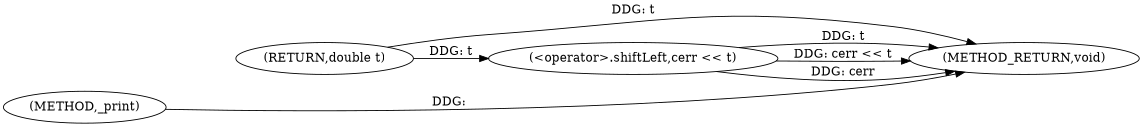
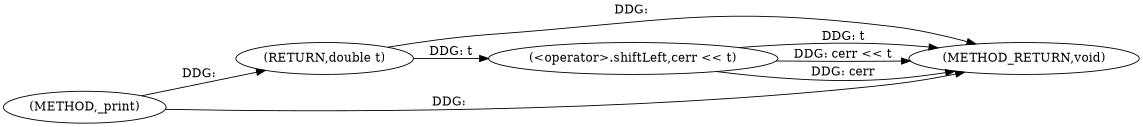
(633, 10) -> (633, 10)
none -> (199, 84)
